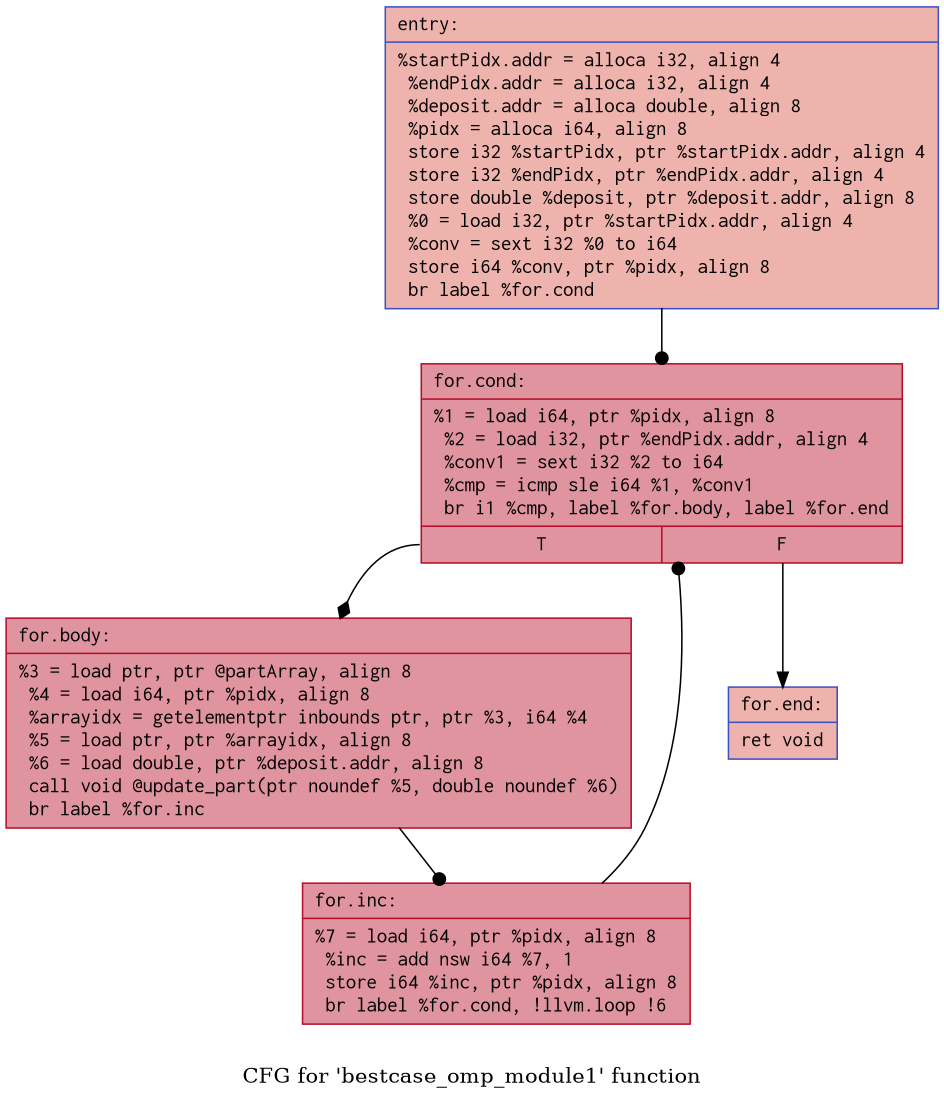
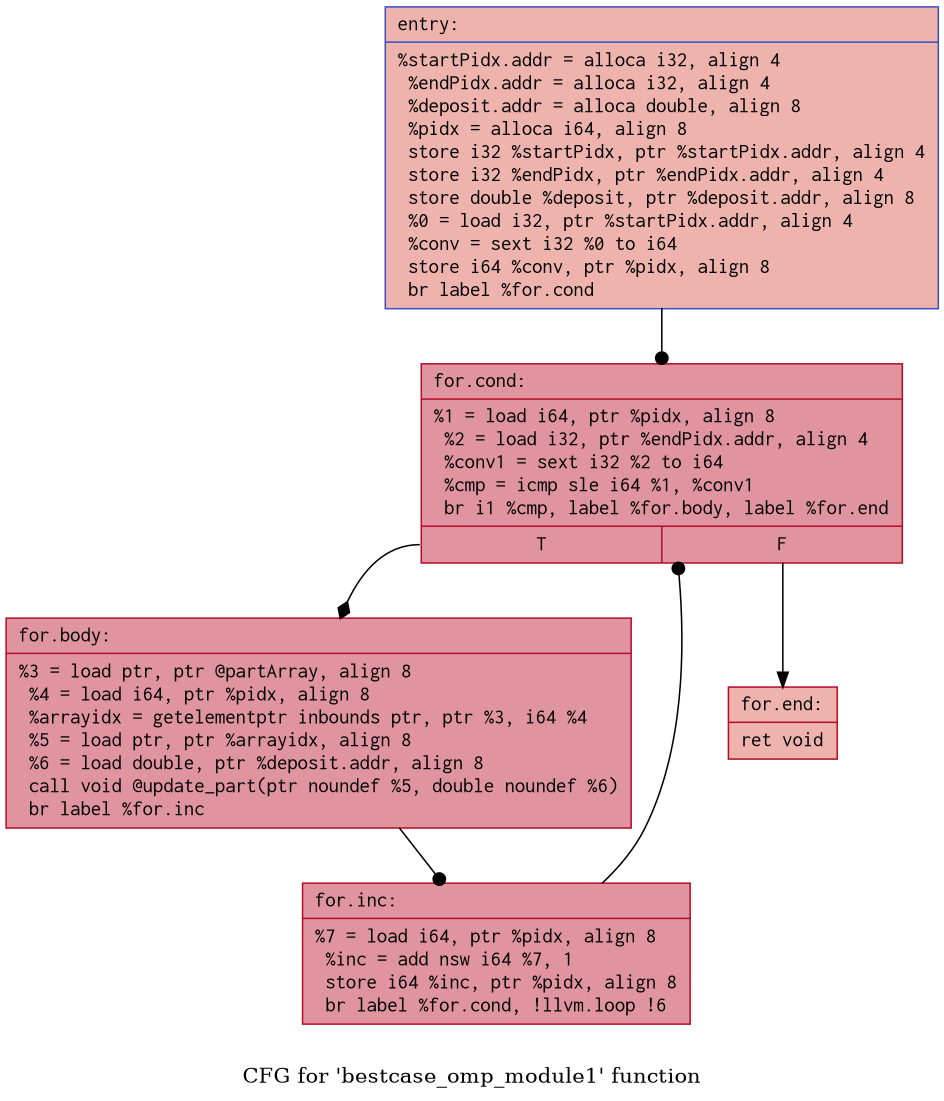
(783, 723) -> (783, 723)
